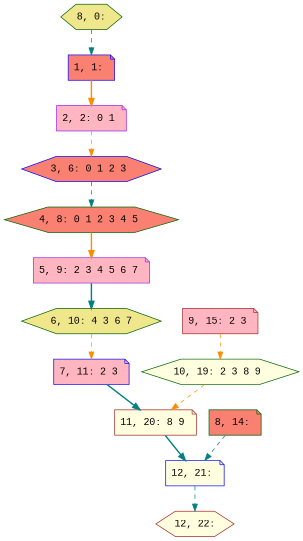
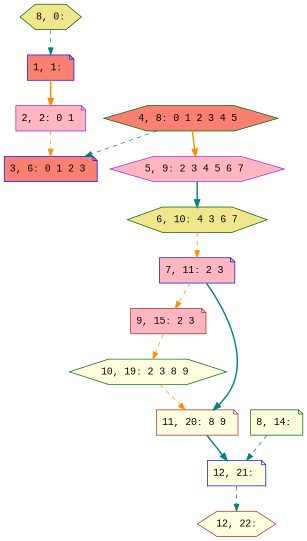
(91, 169) -> (51, 169)
(91, 191) -> (124, 142)
(91, 270) -> (197, 169)
none -> (185, 293)
(235, 423) -> (277, 423)
